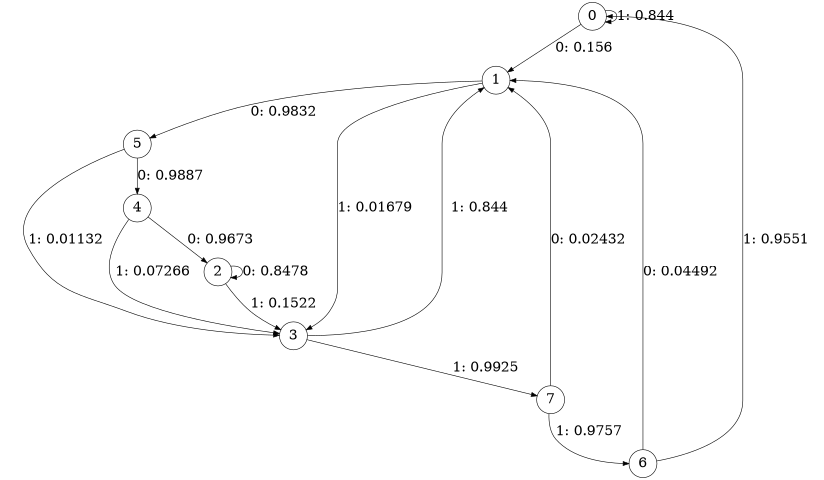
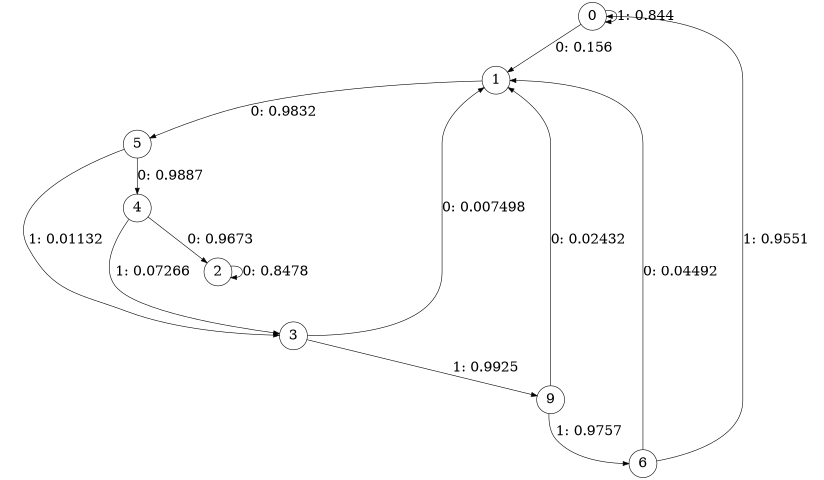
(338, 159) -> none
(488, 208) -> (488, 208)
(248, 309) -> none
(551, 400) -> (551, 400)
